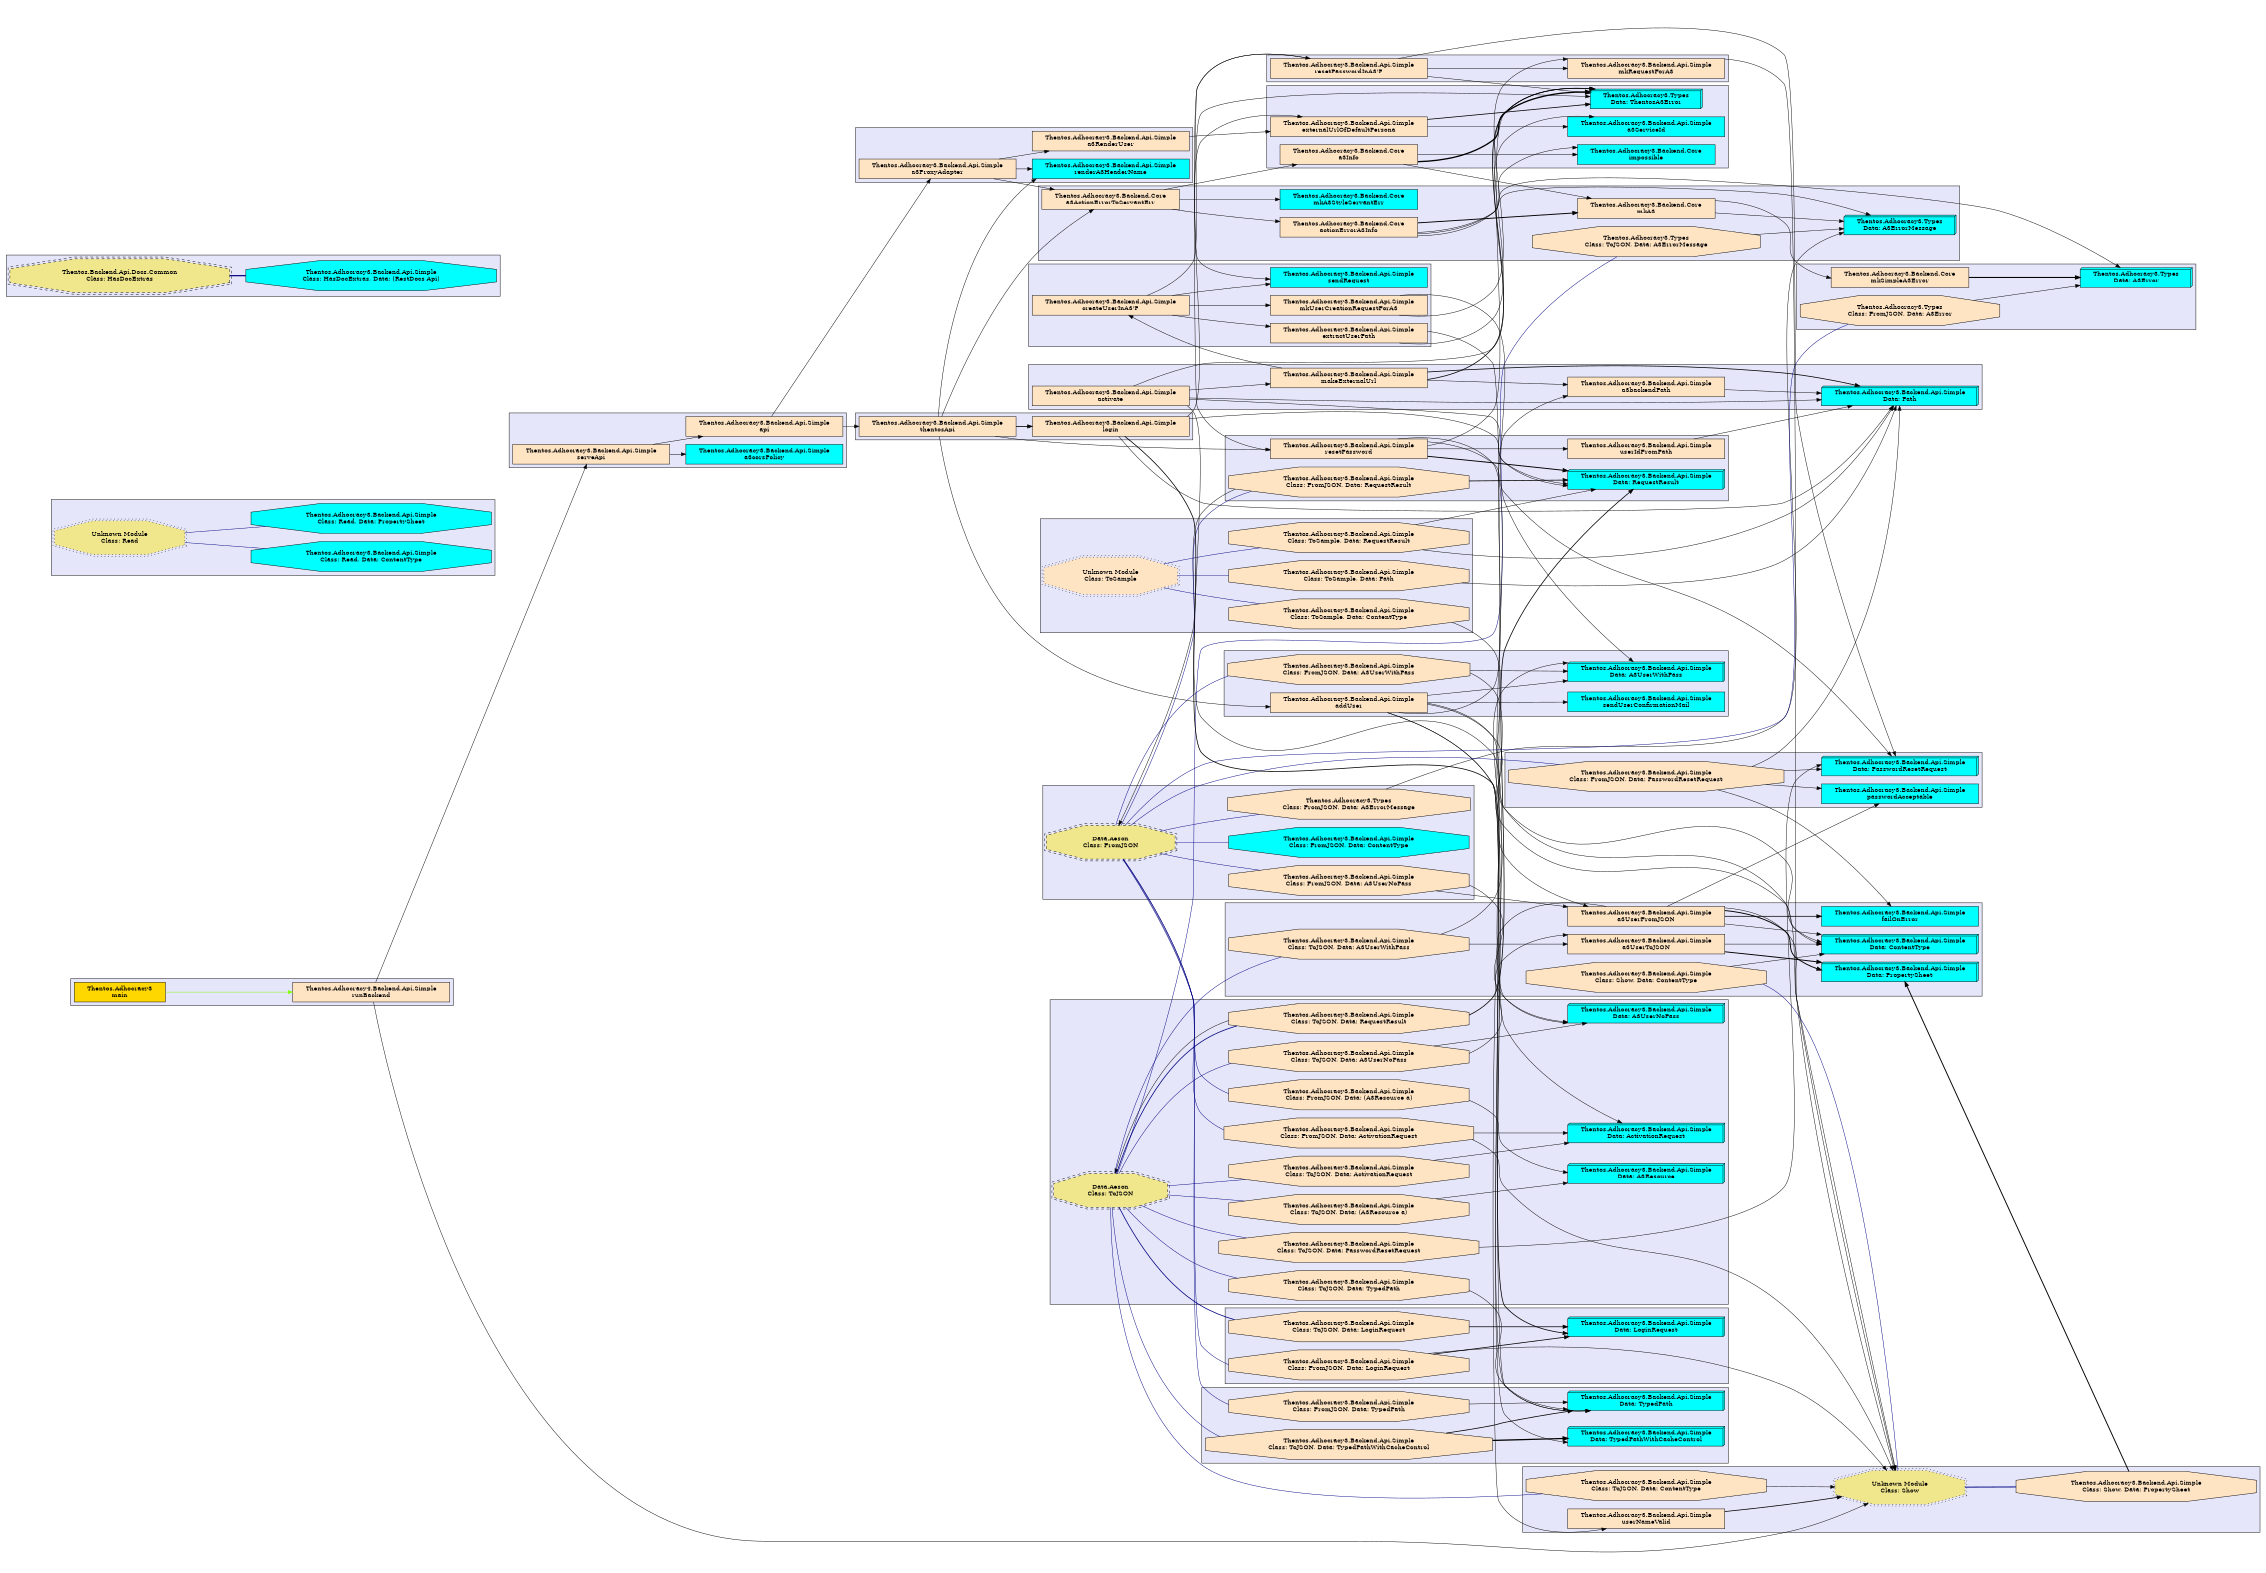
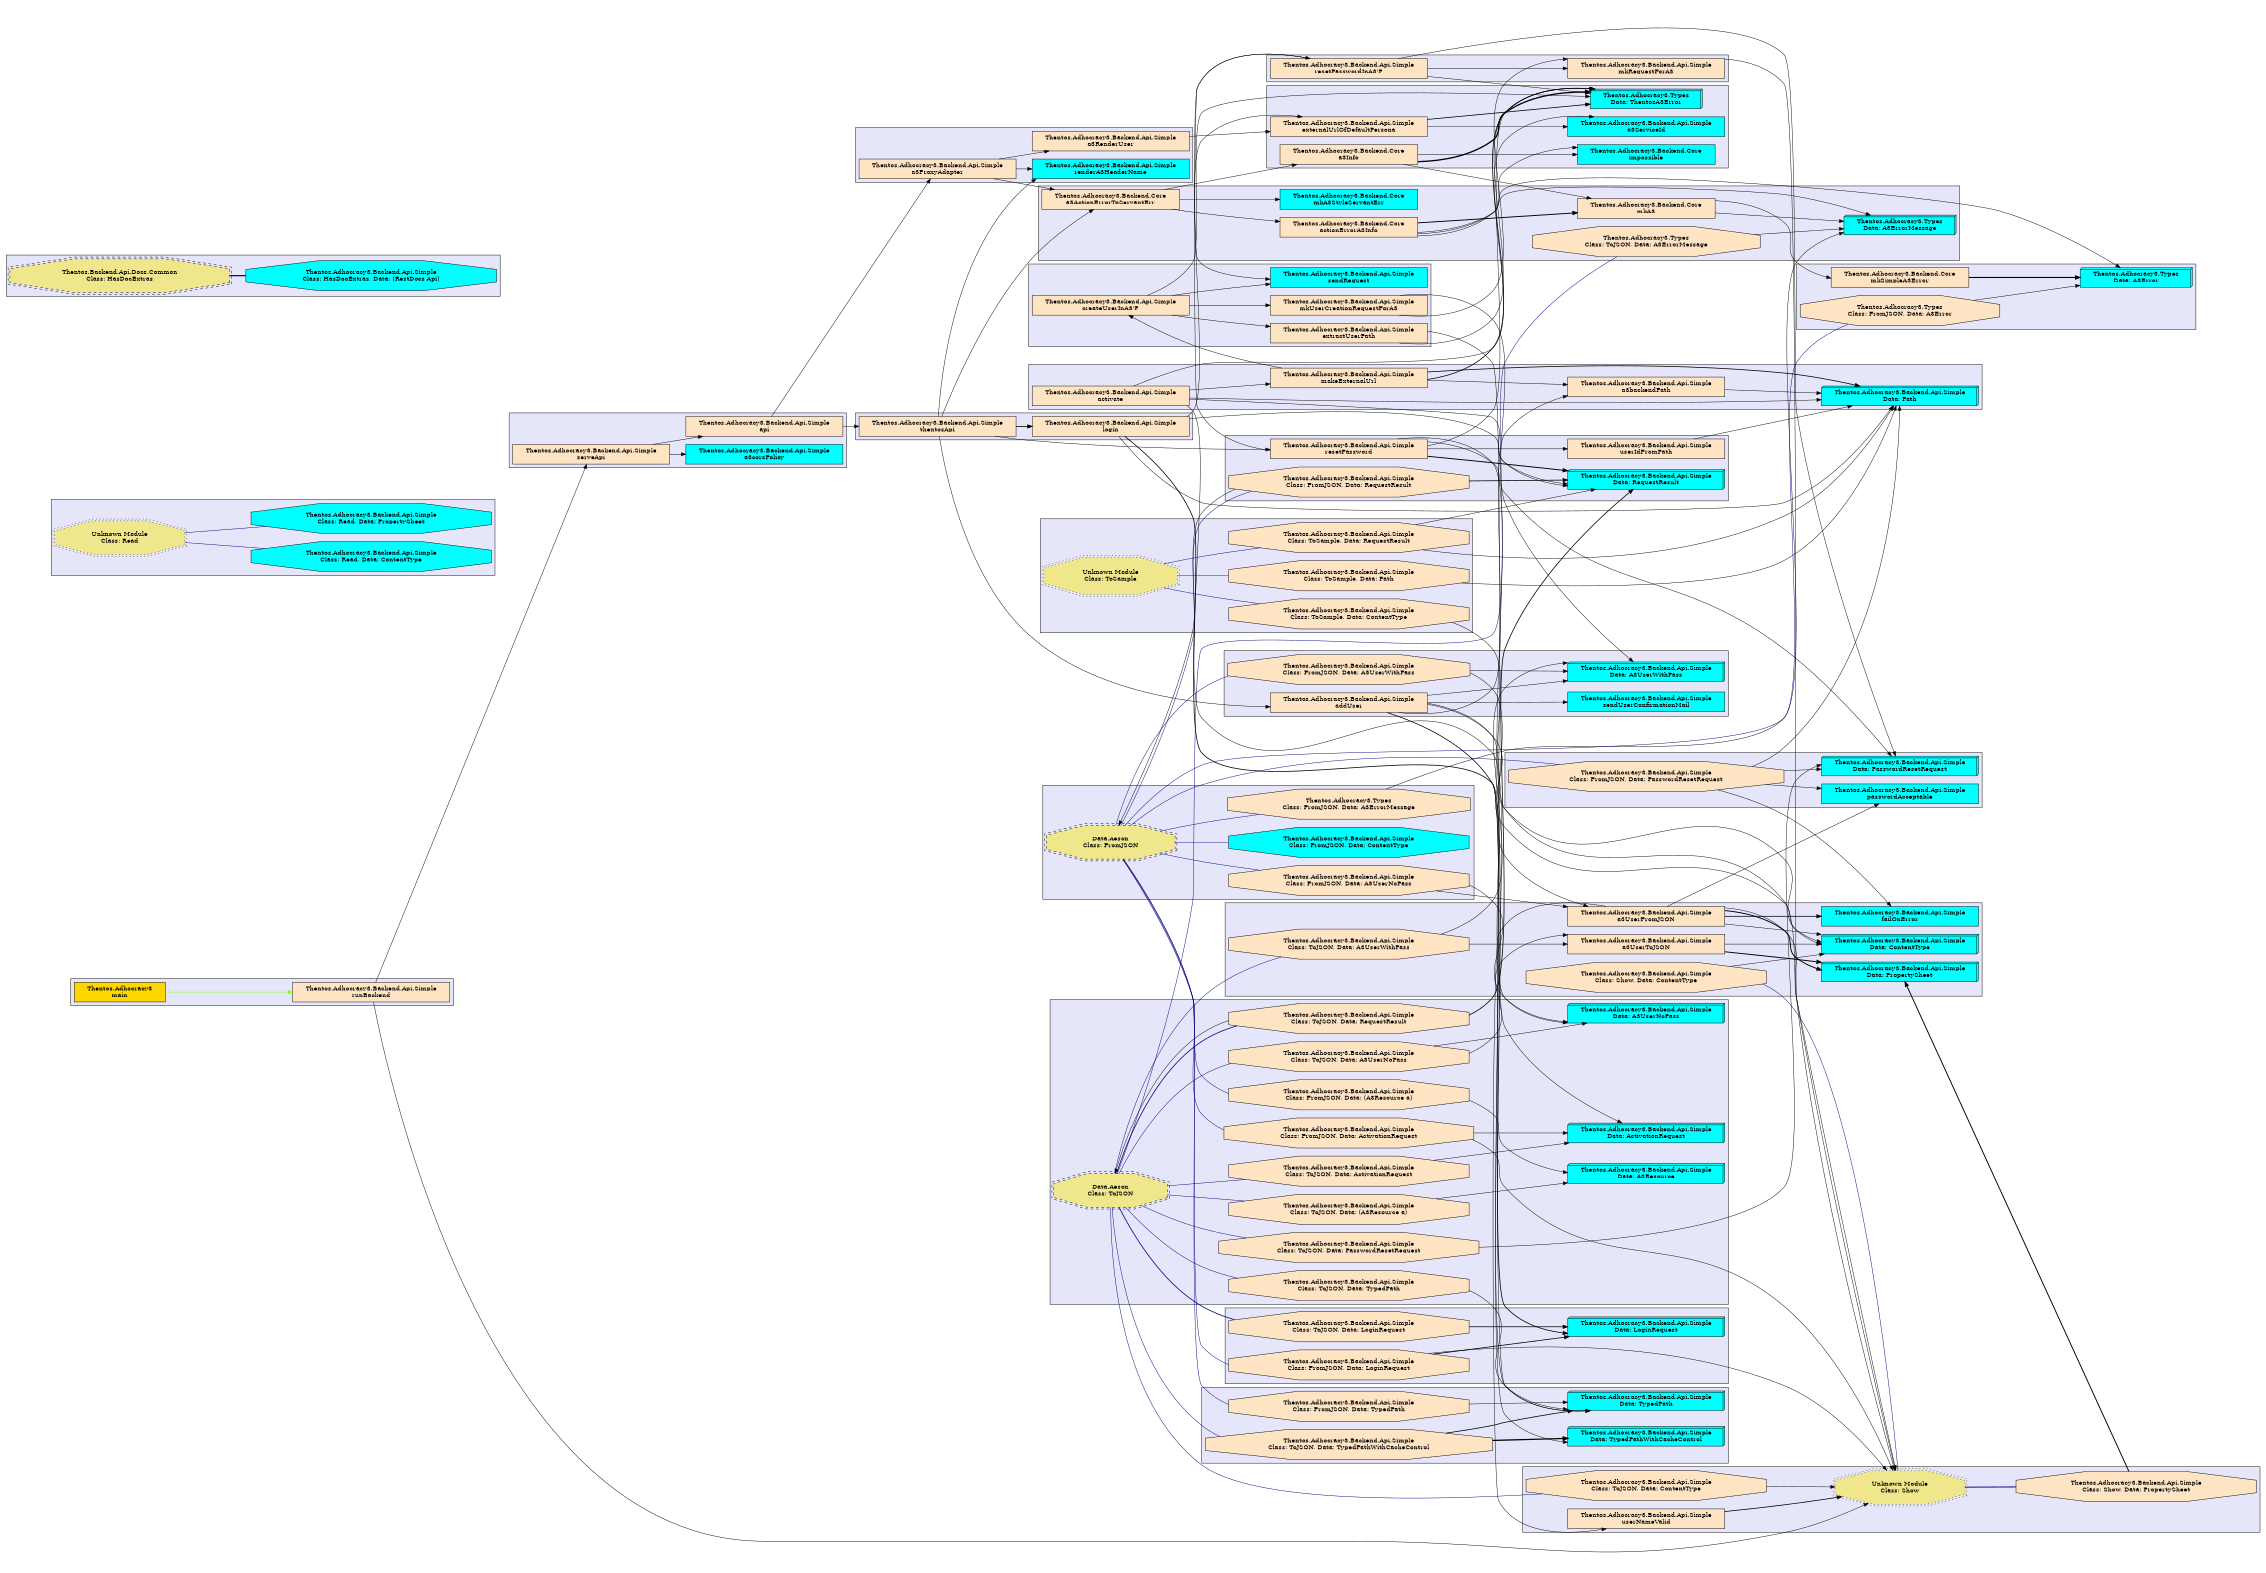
(1111, 576) -> (1111, 576)
(371, 992) -> (371, 992)
